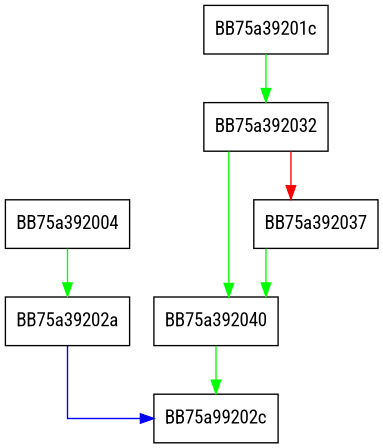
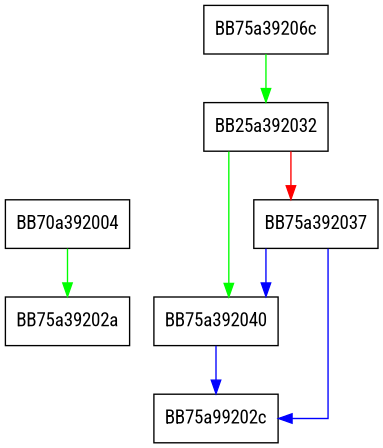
(266, 30) -> (266, 30)
(266, 127) -> (266, 127)
(68, 224) -> (68, 224)
(266, 266) -> (266, 266)
(216, 363) -> (216, 363)
(68, 418) -> (328, 352)
